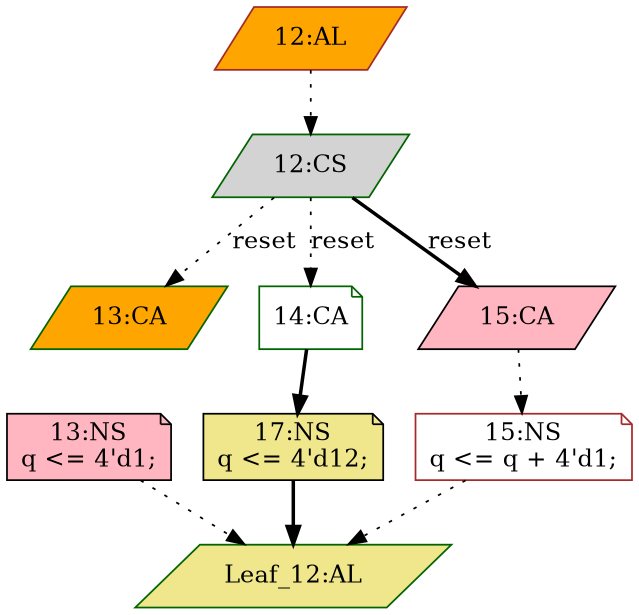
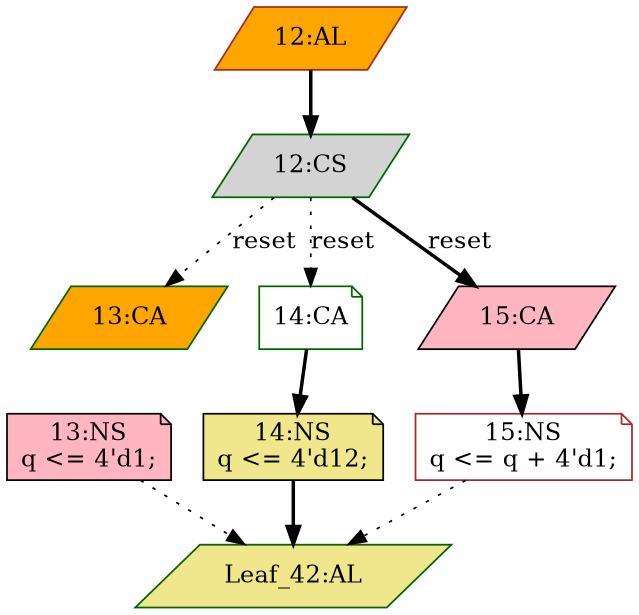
(311, 94) -> (311, 94)
(520, 373) -> (520, 373)
(293, 447) -> (293, 447)
(293, 576) -> (293, 576)
